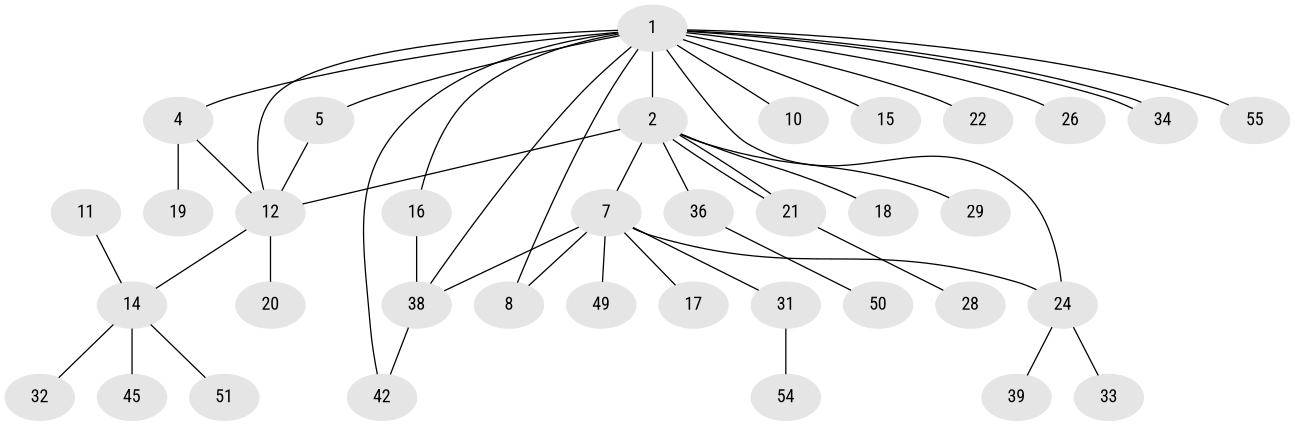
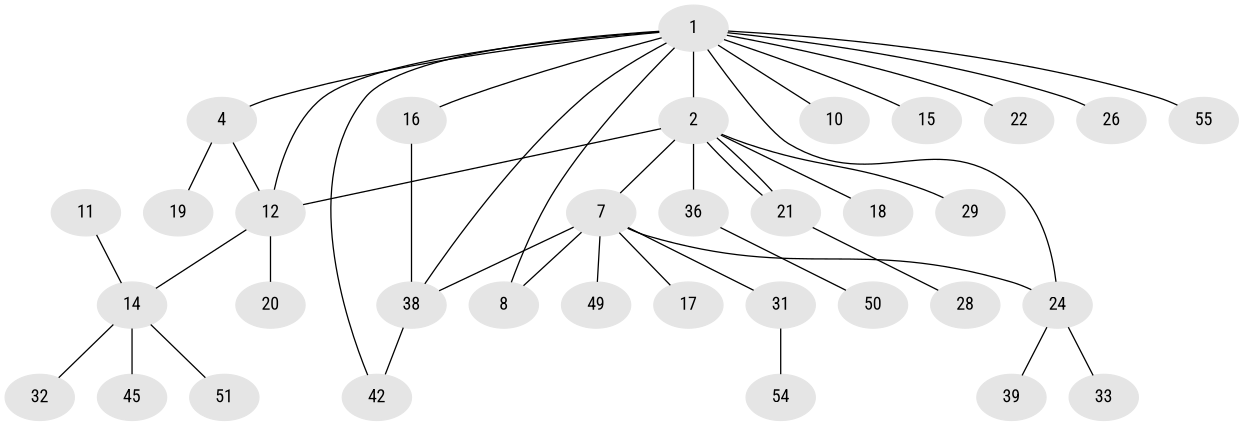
(319, 121) -> none
(1163, 121) -> none
